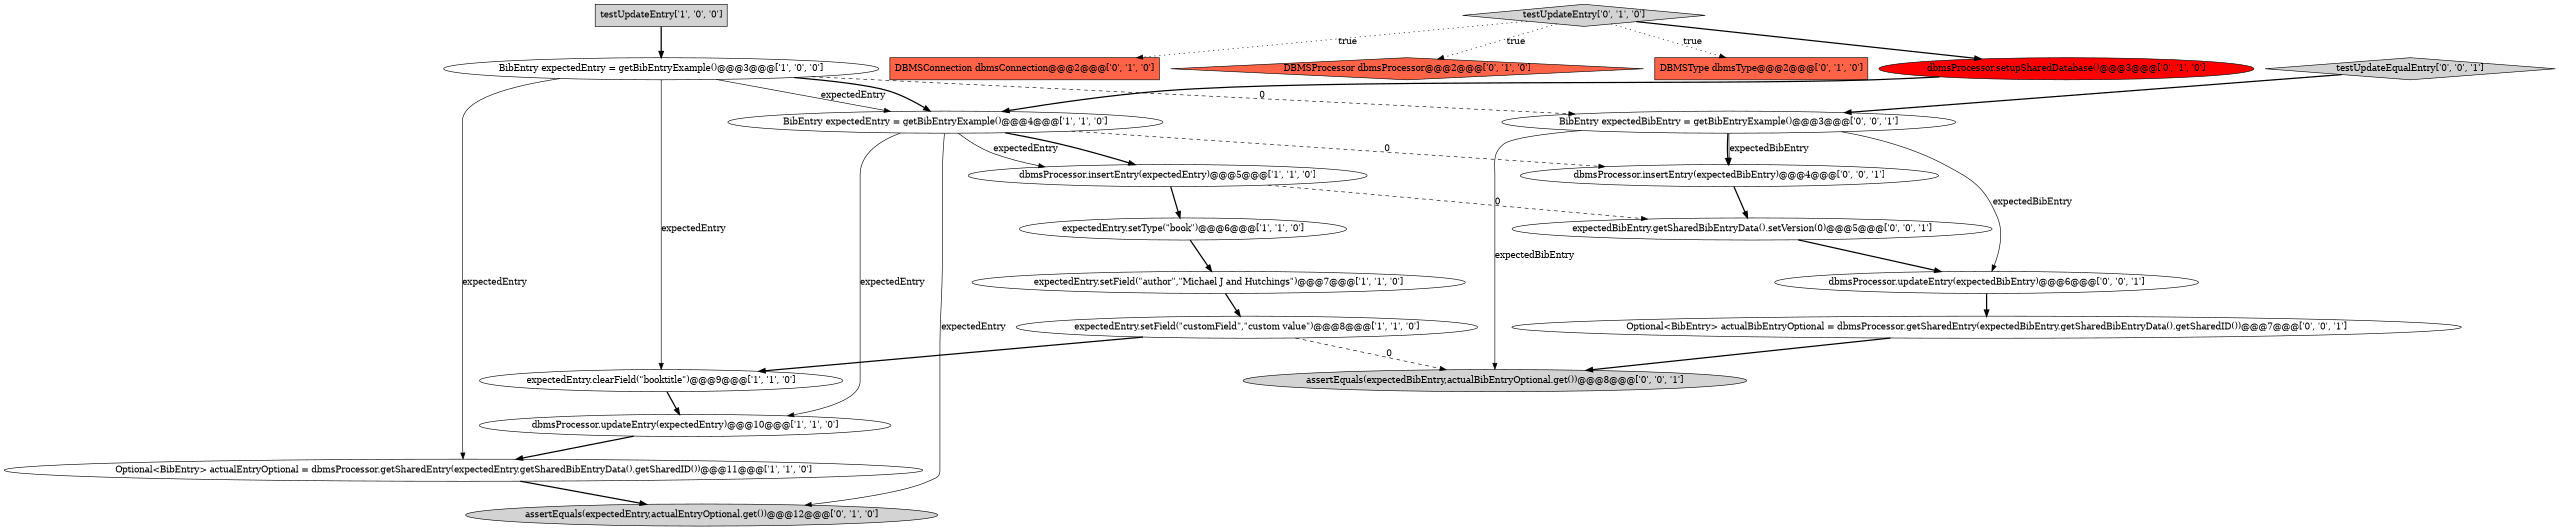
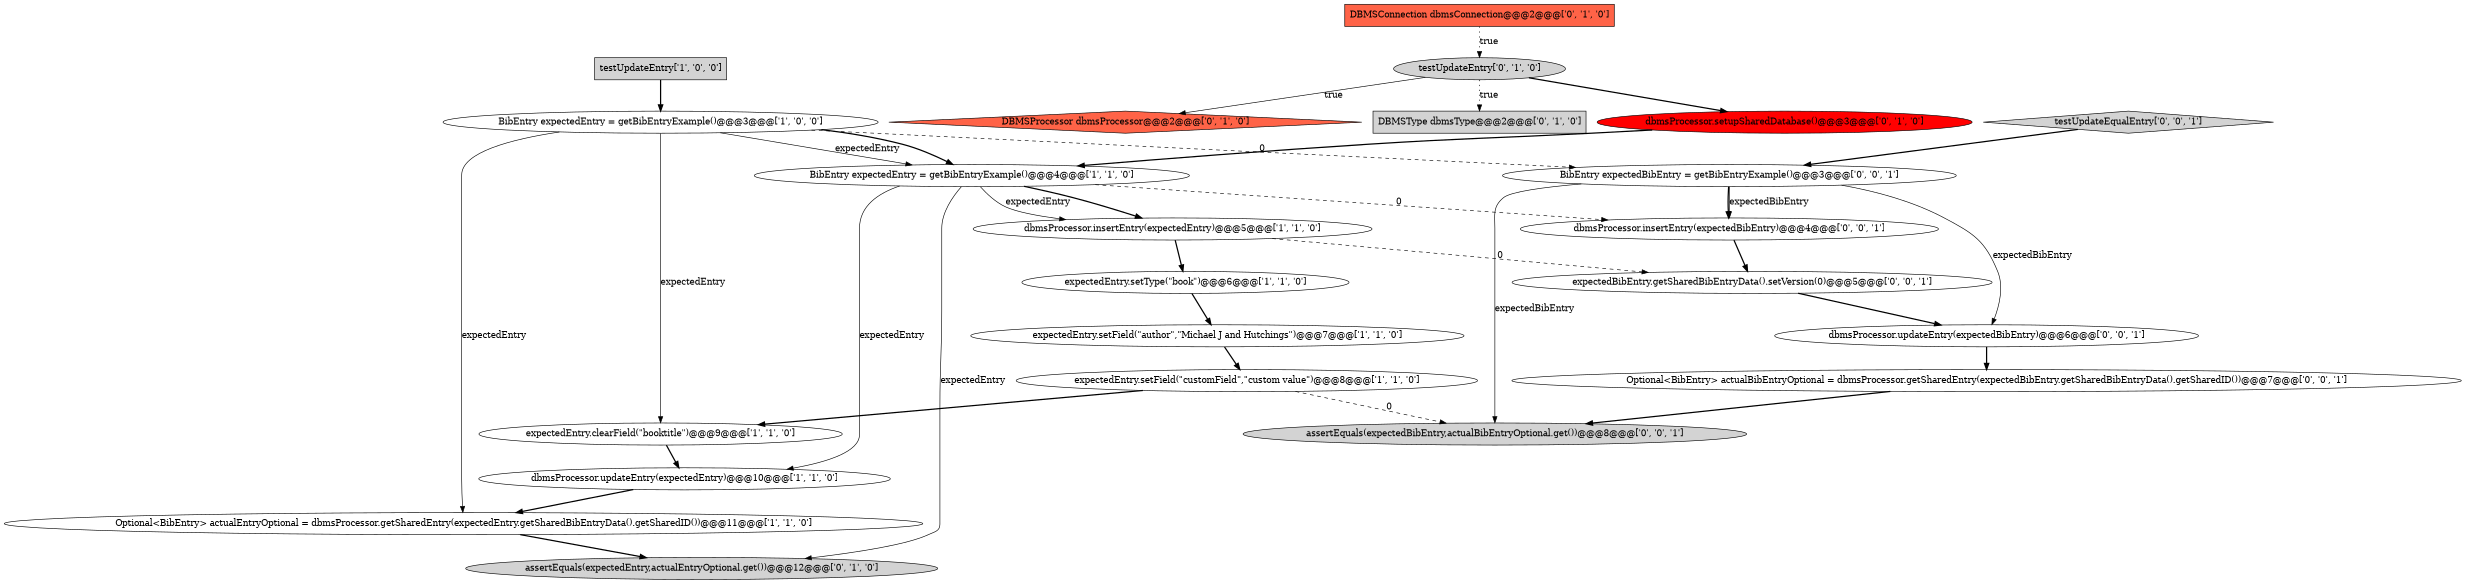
(1584, 15) -> (1480, 69)
(1335, 39) -> (1480, 39)
(1500, 41) -> (1305, 95)
(1761, 69) -> (1480, 122)
